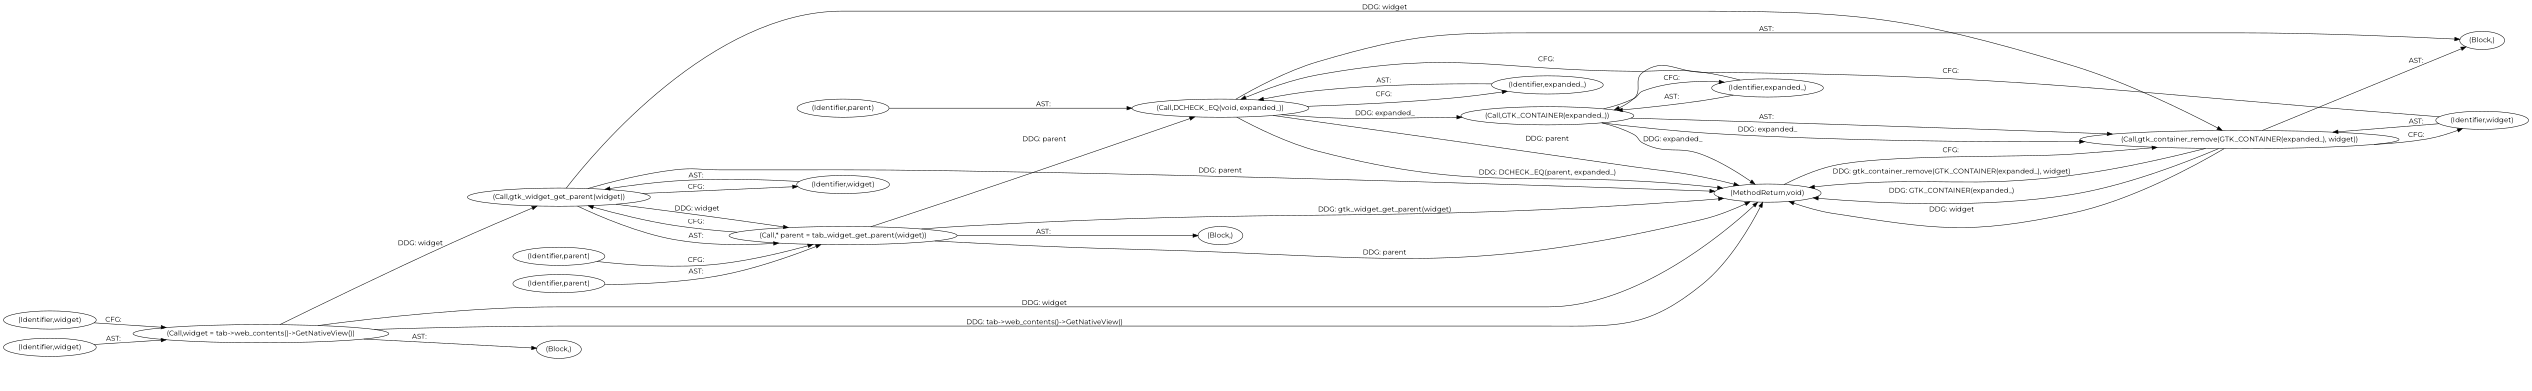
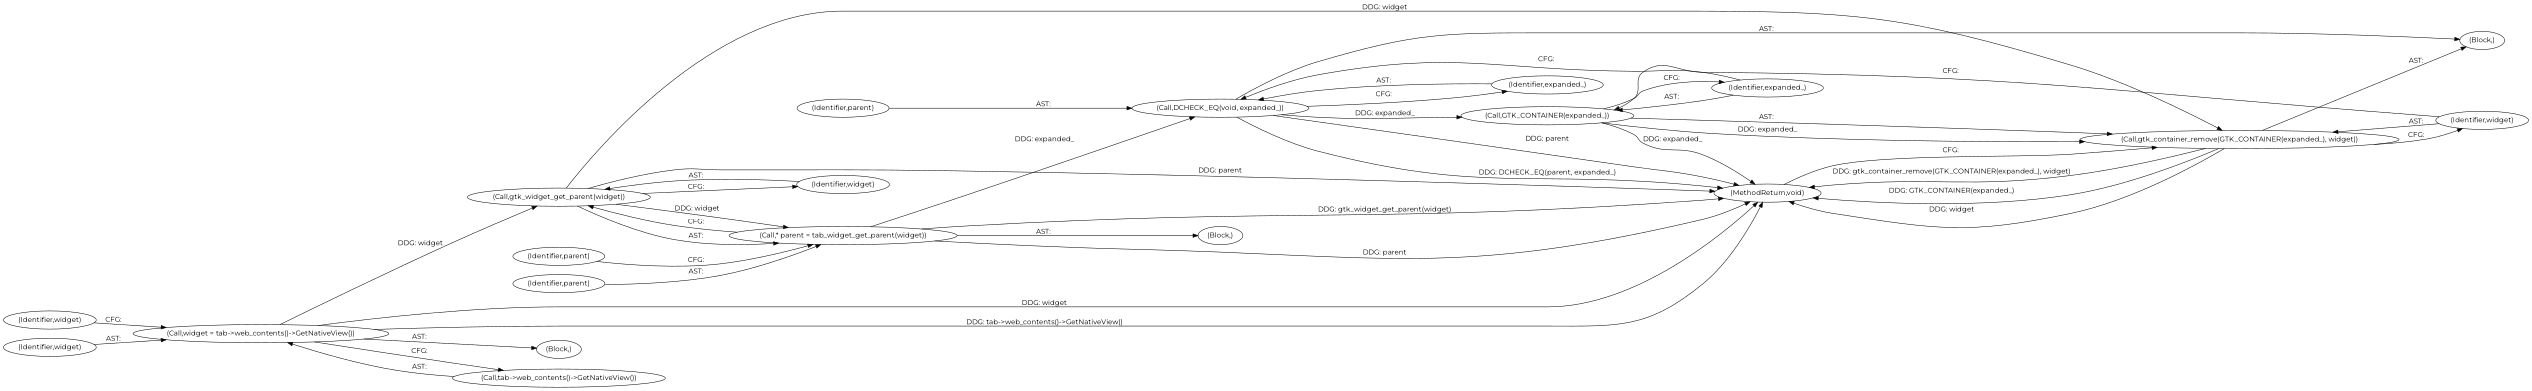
(1045, 139) -> (1045, 139)
none -> (559, 378)
